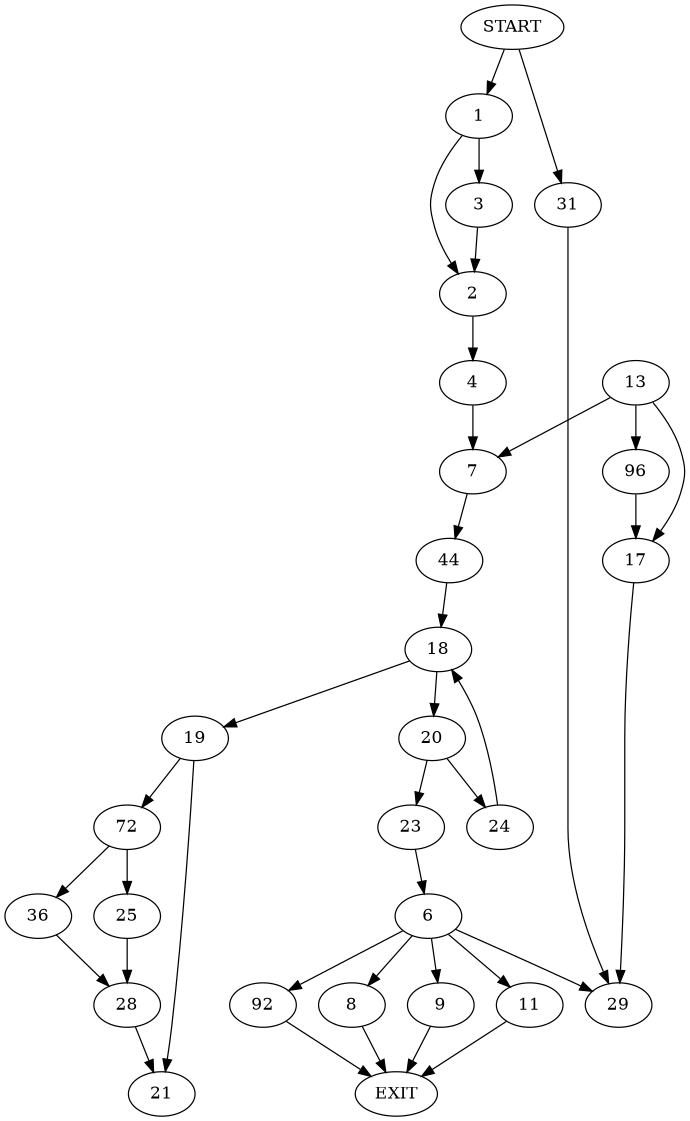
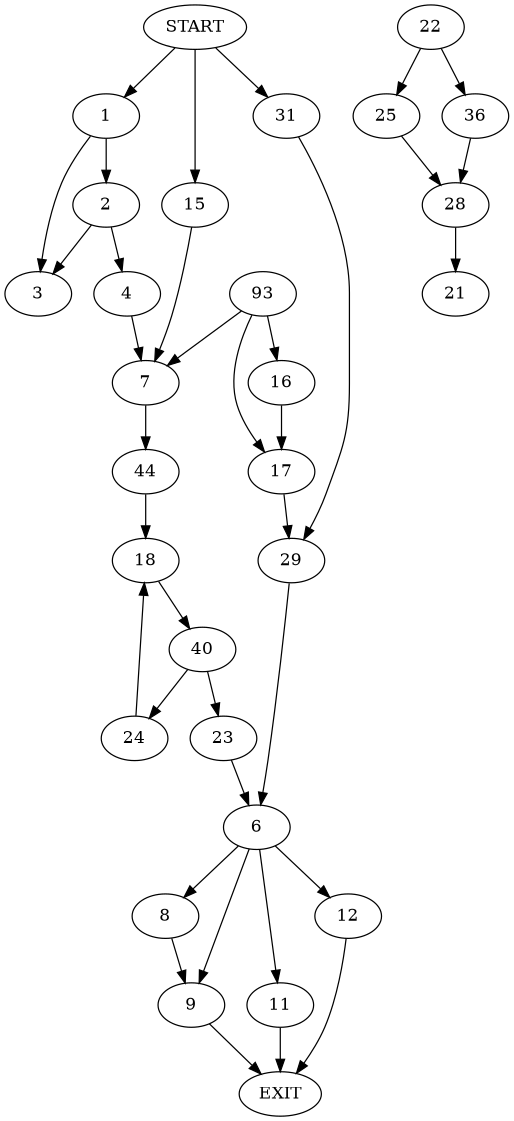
none -> (195, 205)
(476, 243) -> (76, 245)
(636, 383) -> (263, 294)
(636, 472) -> (282, 383)
(195, 738) -> none
(432, 738) -> (202, 649)
(127, 827) -> (431, 27)
(518, 957) -> (277, 688)
(263, 1005) -> (348, 916)
(371, 1044) -> (177, 955)
